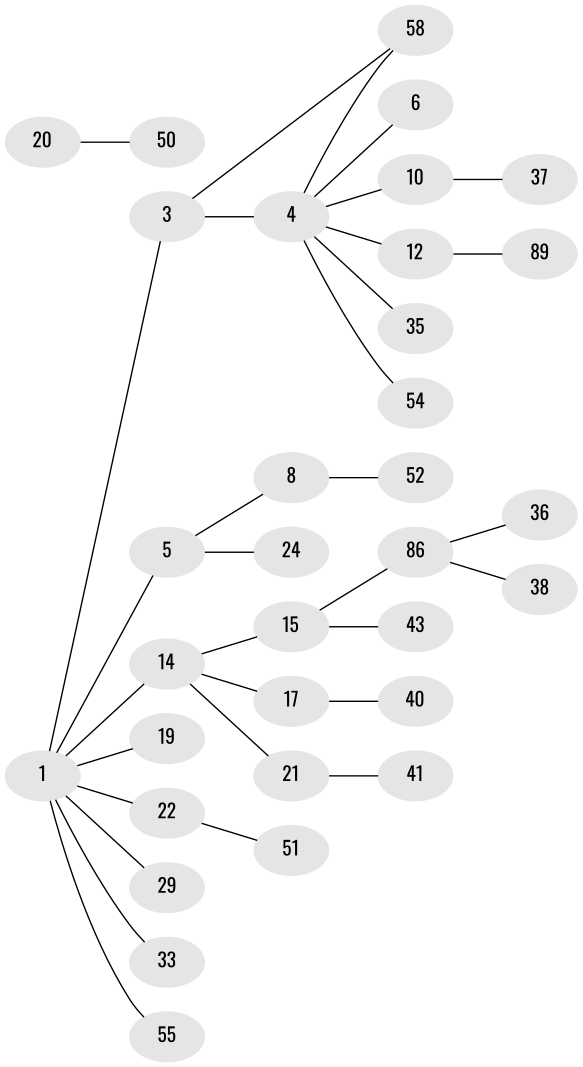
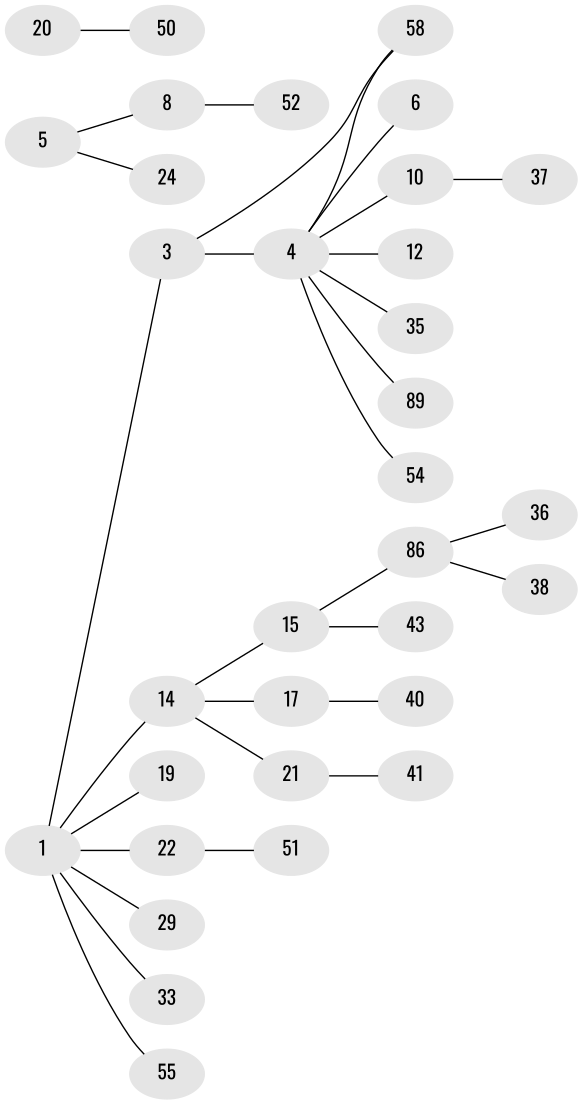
(478, 254) -> (350, 331)
(105, 664) -> none
